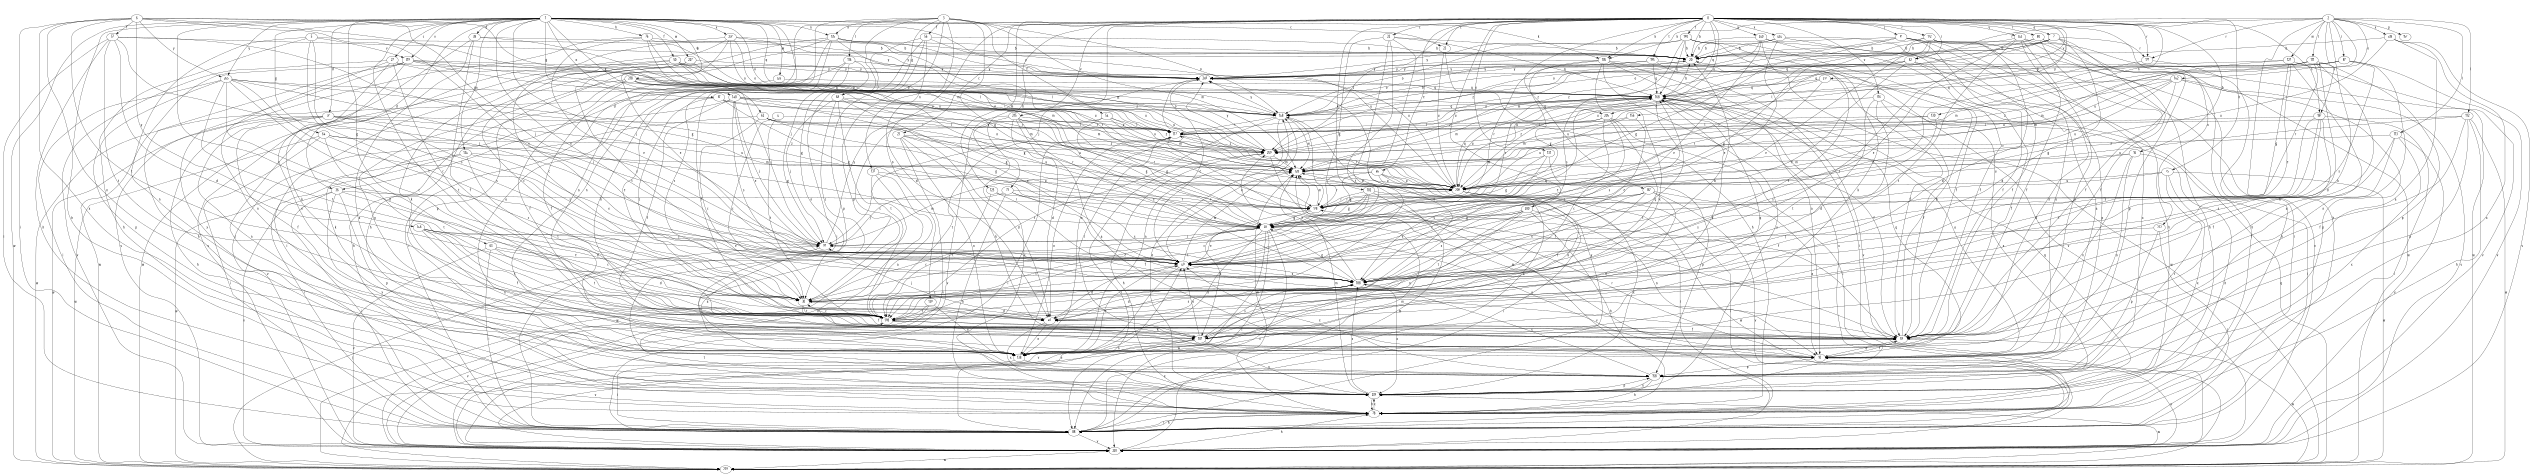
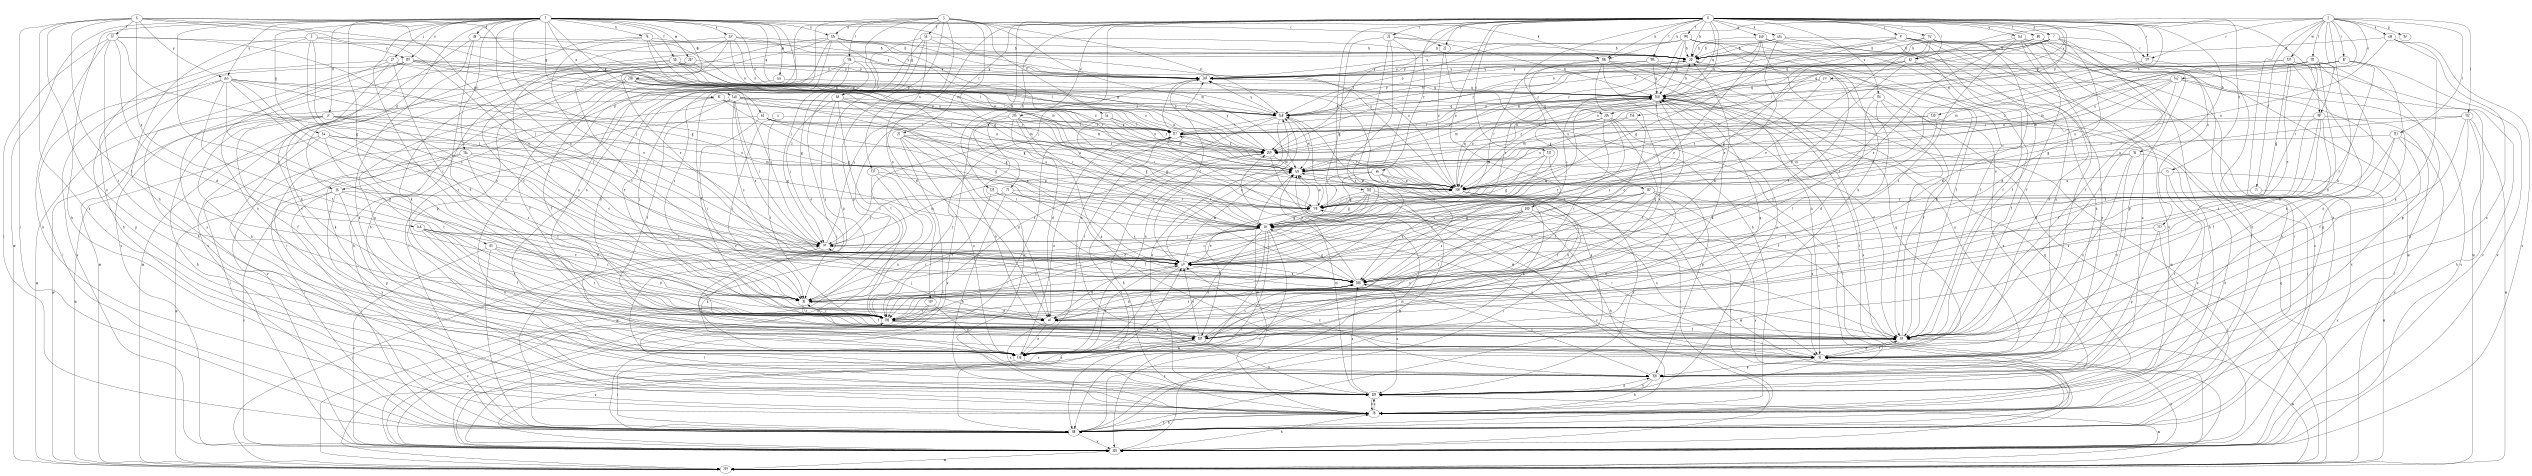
none -> (2256, 190)
(1763, 216) -> none
